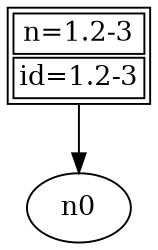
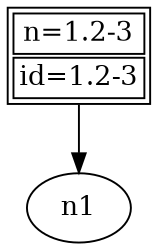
(79, 208) -> (79, 208)
